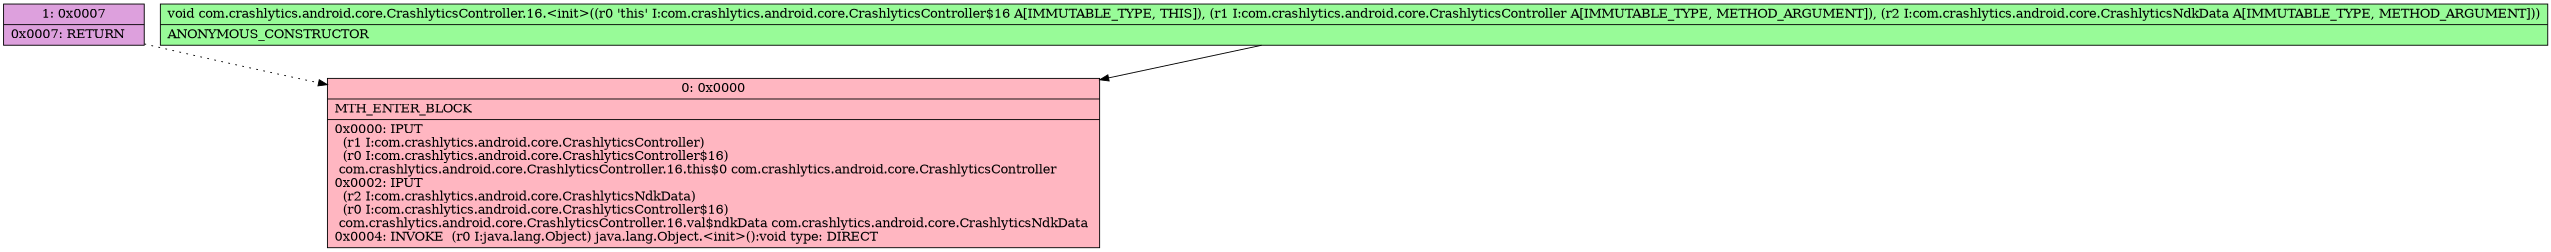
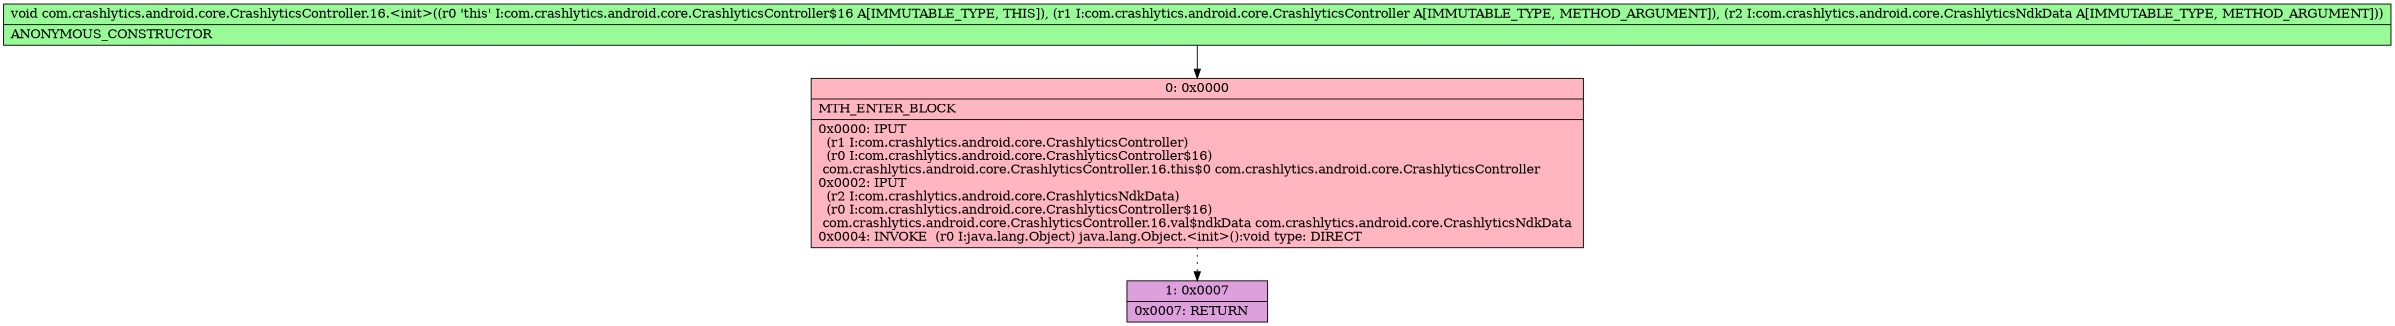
(231, 64) -> (1197, 260)
